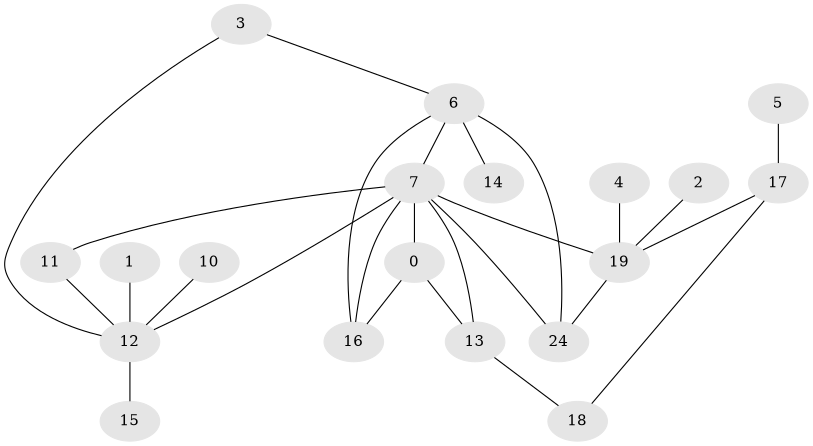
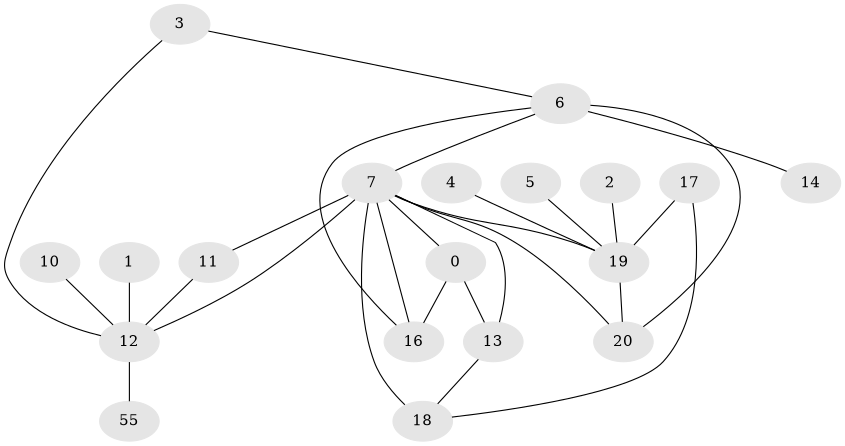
(778, 143) -> (575, 223)
none -> (363, 309)
(559, 342) -> (623, 342)
(130, 421) -> (129, 421)
